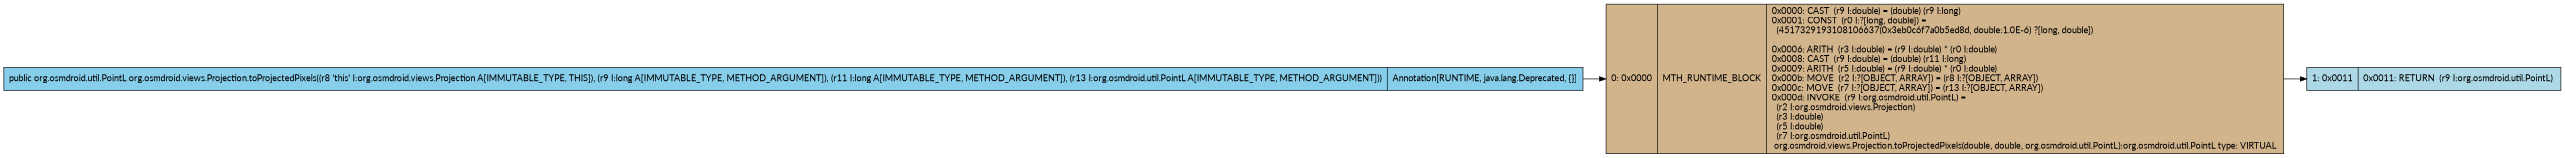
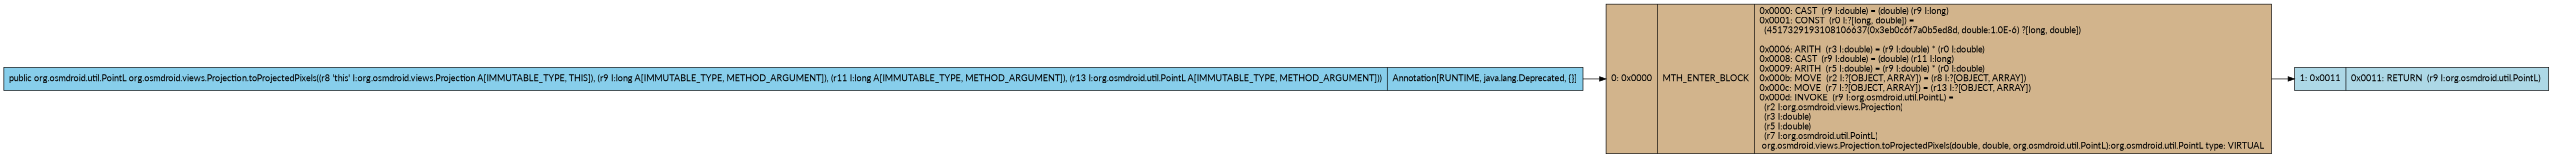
(1712, 79) -> (1706, 79)
